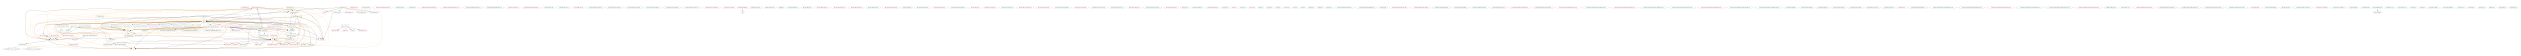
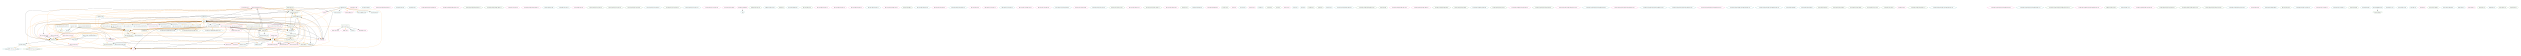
(1972, 8) -> none
